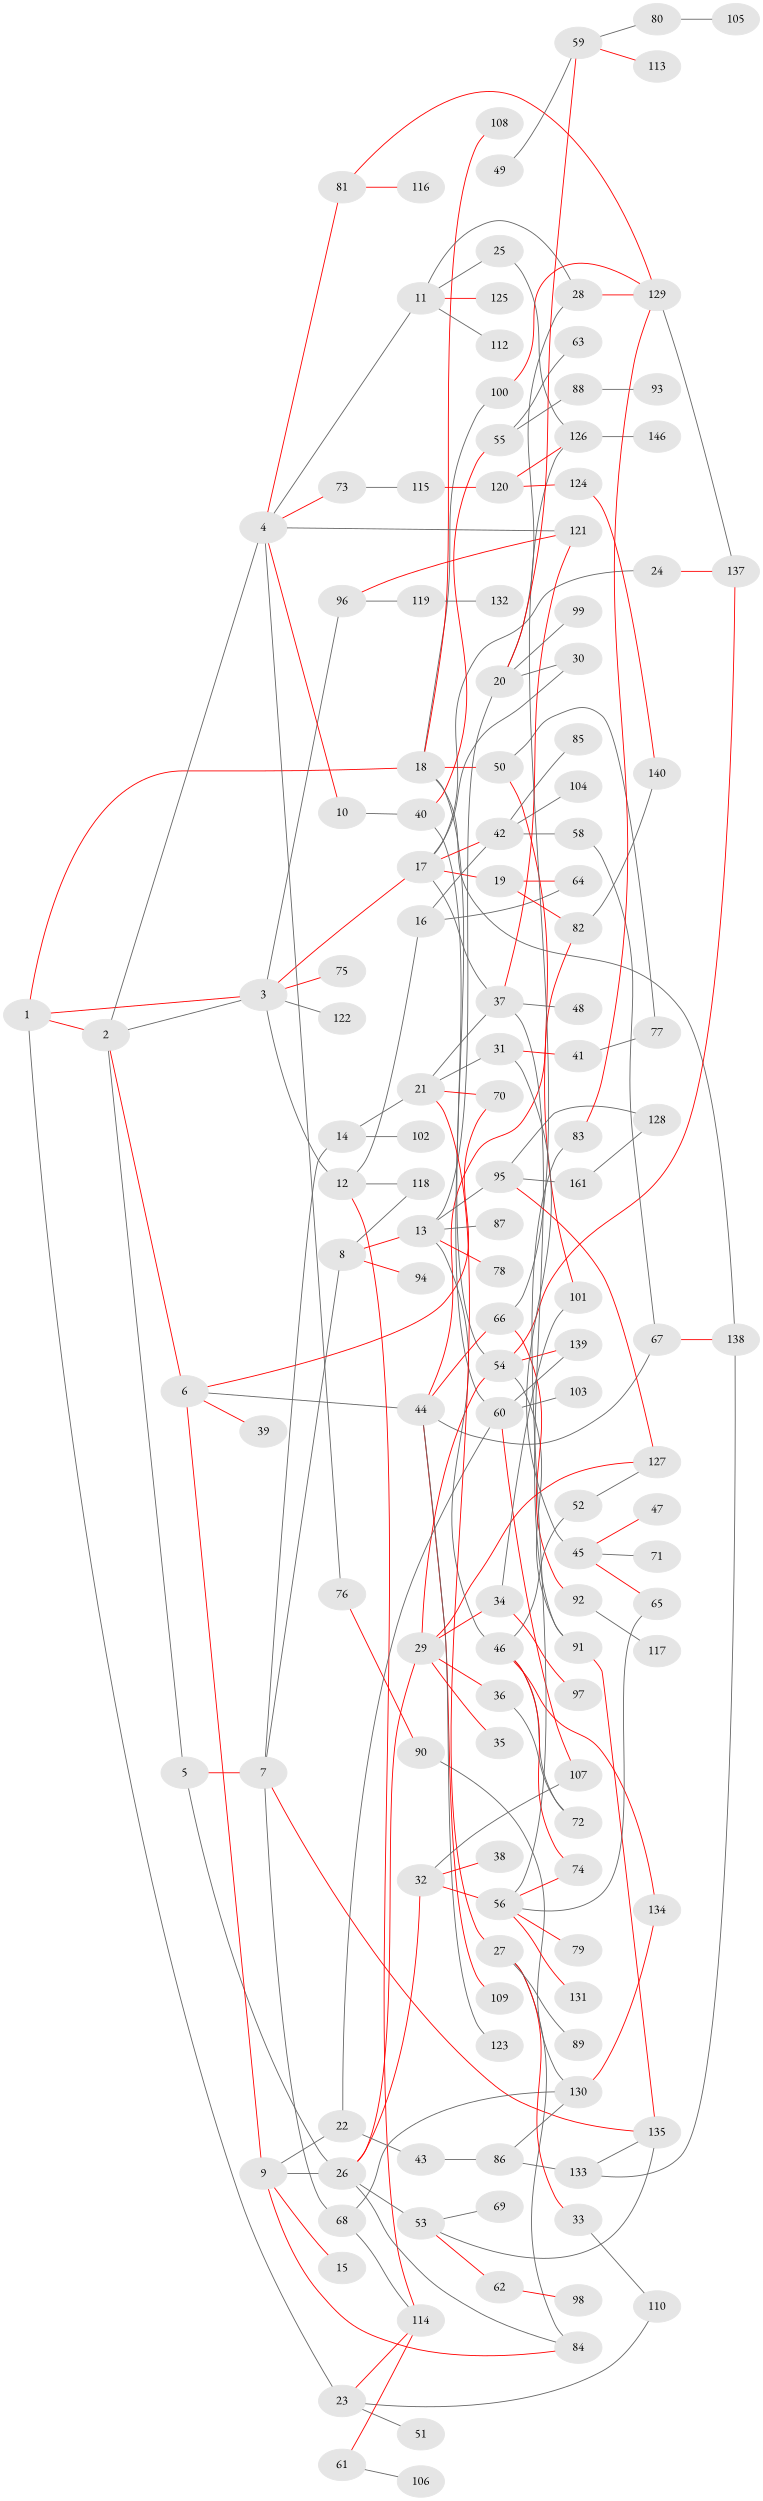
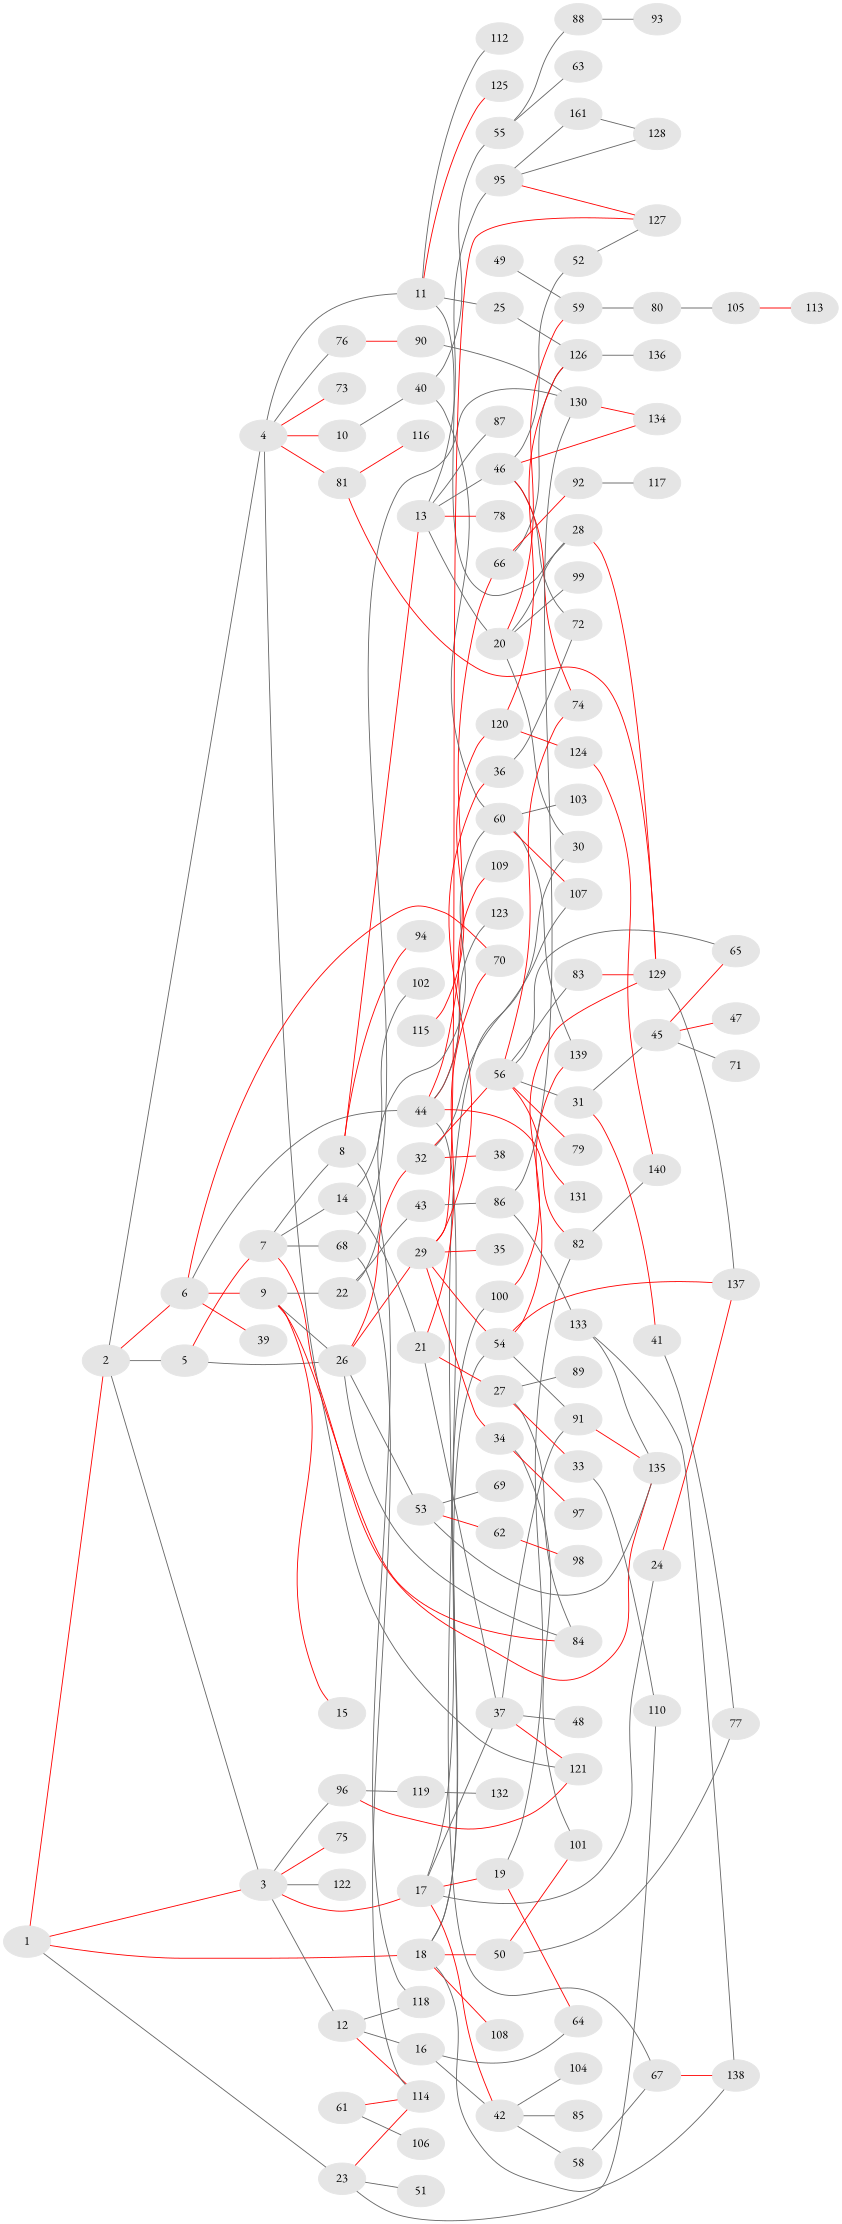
(618, 55) -> (775, 308)
(657, 437) -> (657, 355)
(382, 487) -> none
(460, 627) -> (459, 237)
(550, 911) -> (539, 1559)
(454, 1072) -> (538, 1088)
